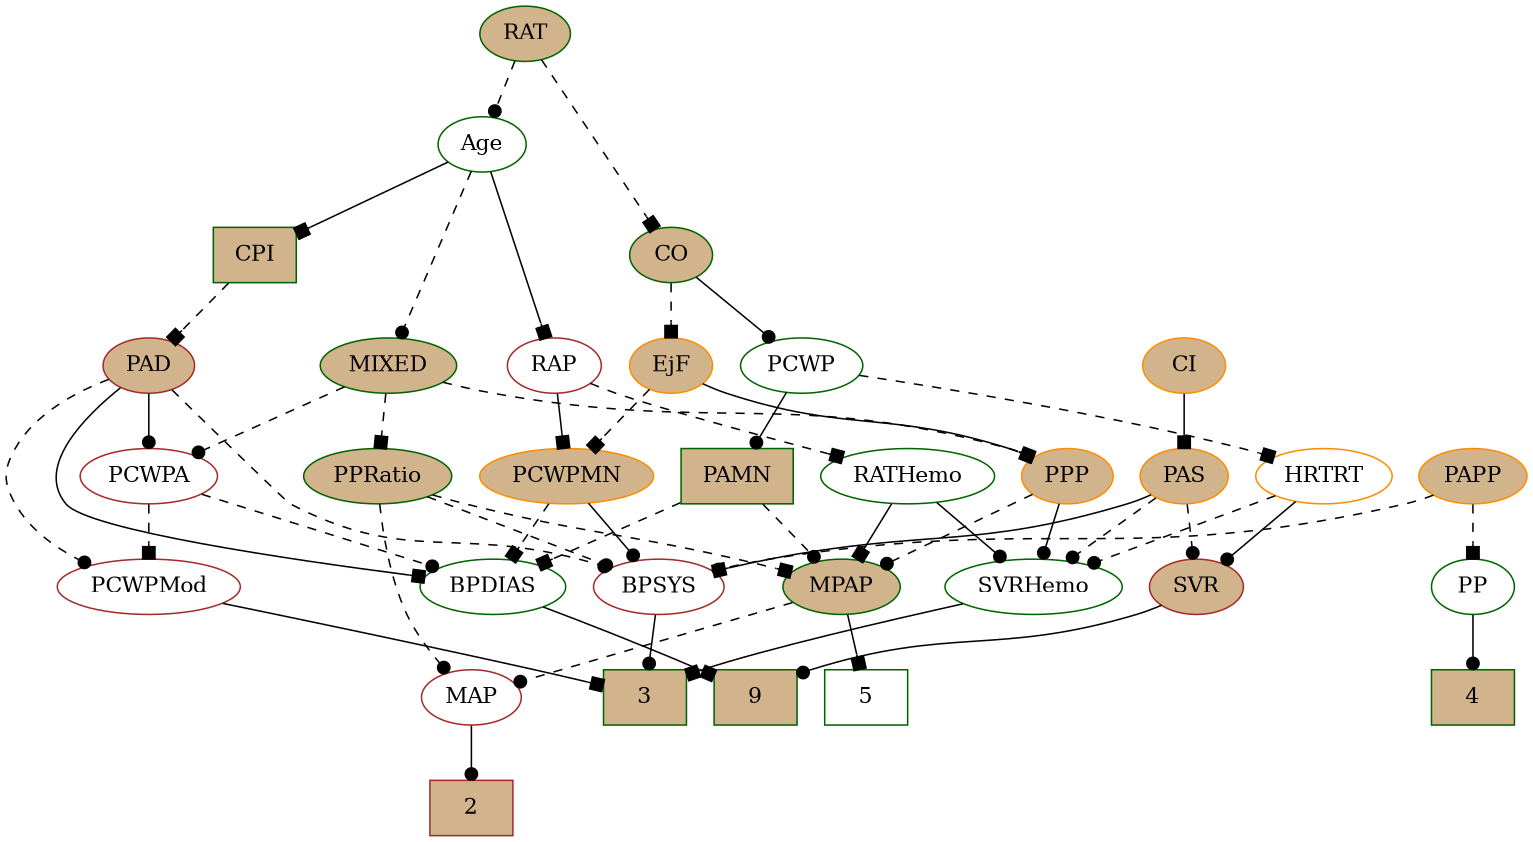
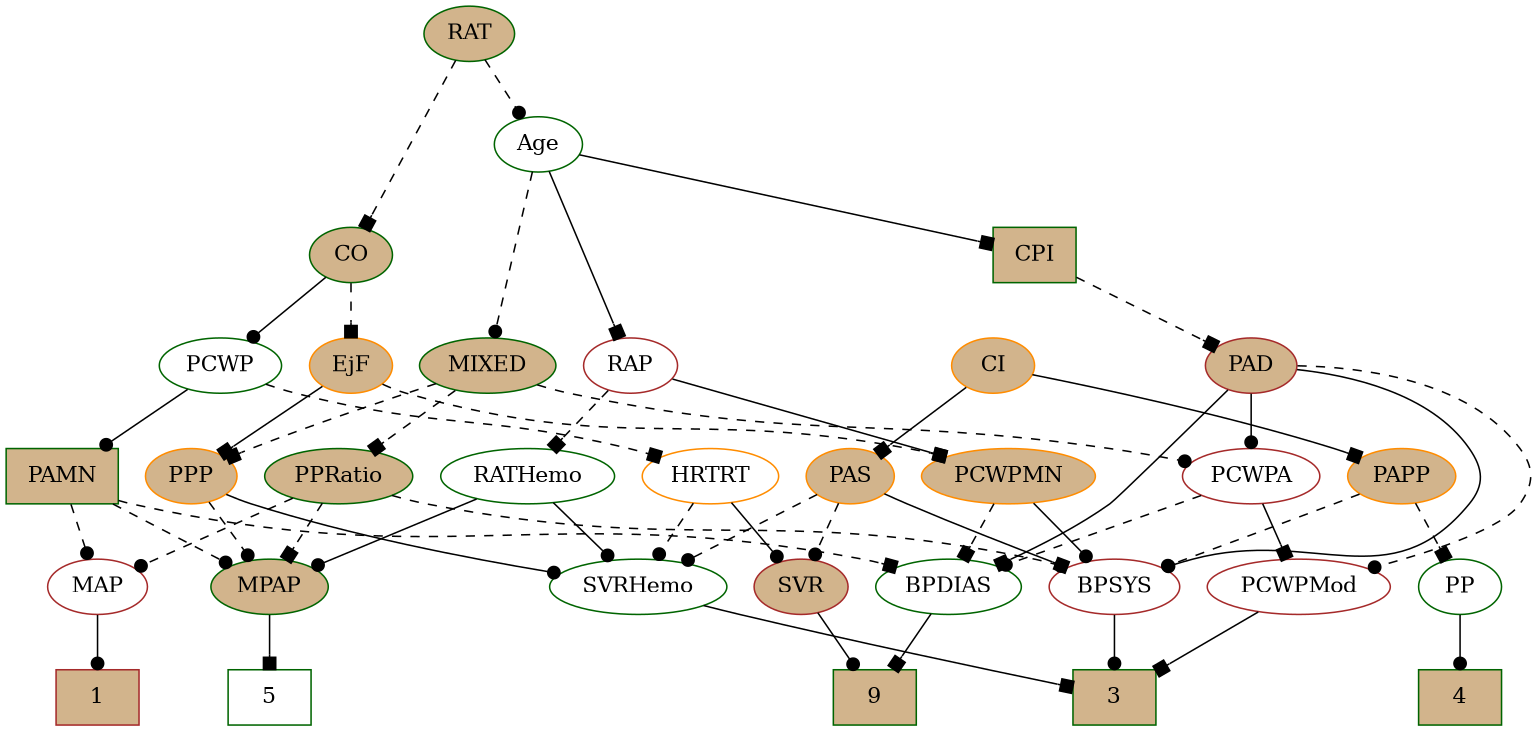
none -> (1190, 410)
(149, 523) -> (1269, 518)
(879, 525) -> (412, 526)
(361, 532) -> (1449, 524)
(666, 639) -> (78, 526)
(471, 808) -> (98, 697)
